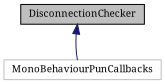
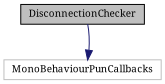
(76, 47) -> (89, 37)
